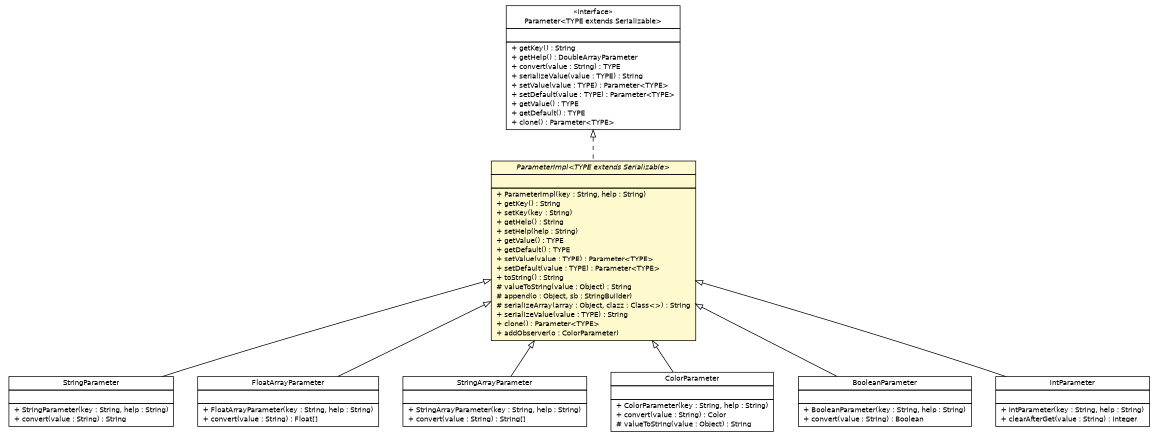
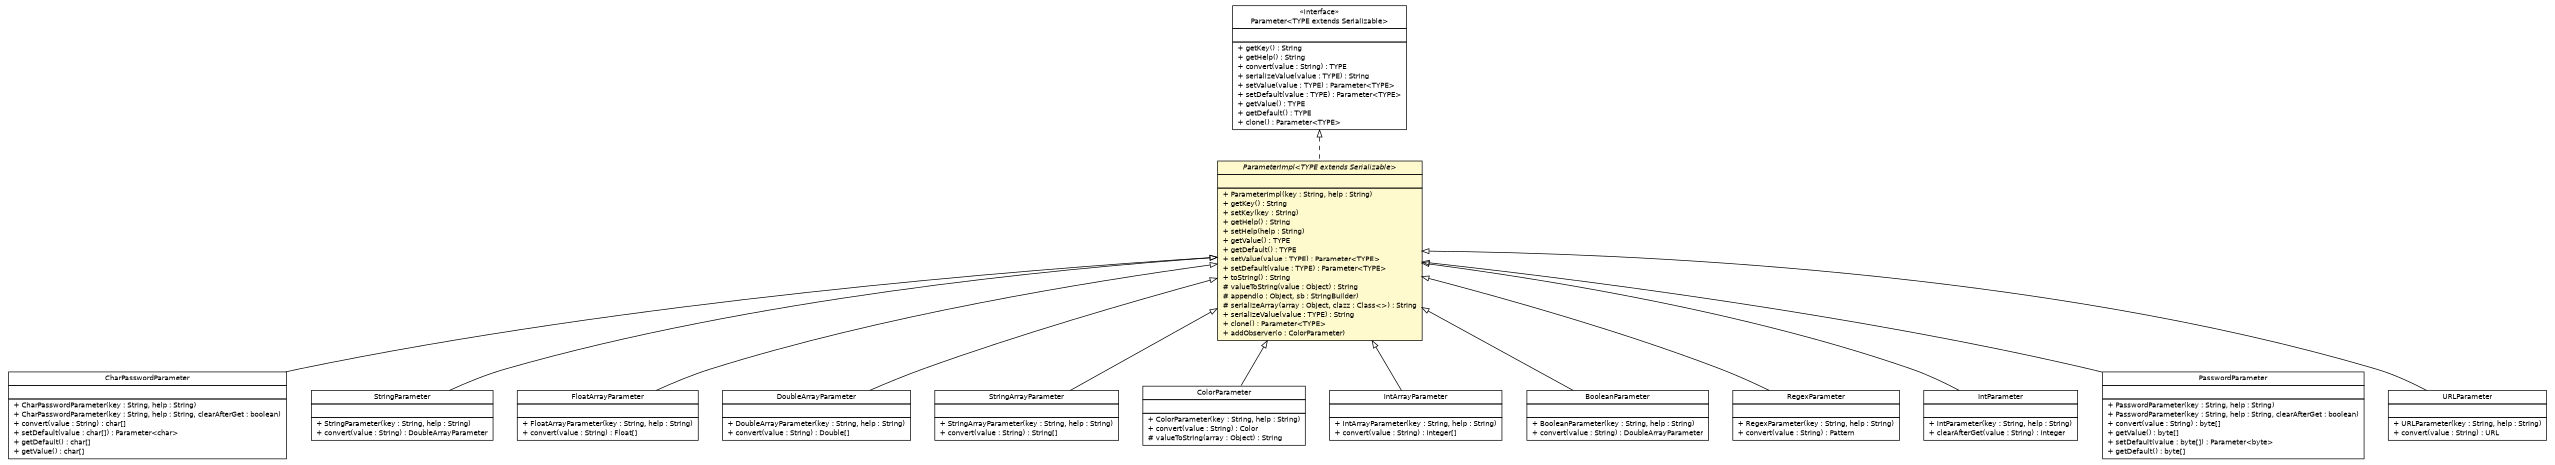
(575, 58) -> (1271, 58)
none -> (147, 415)
none -> (817, 415)
none -> (1416, 415)
none -> (1816, 415)
none -> (2233, 415)
none -> (2467, 415)
(70, 419) -> (402, 433)
(864, 419) -> (1618, 433)
(684, 424) -> (1215, 438)
